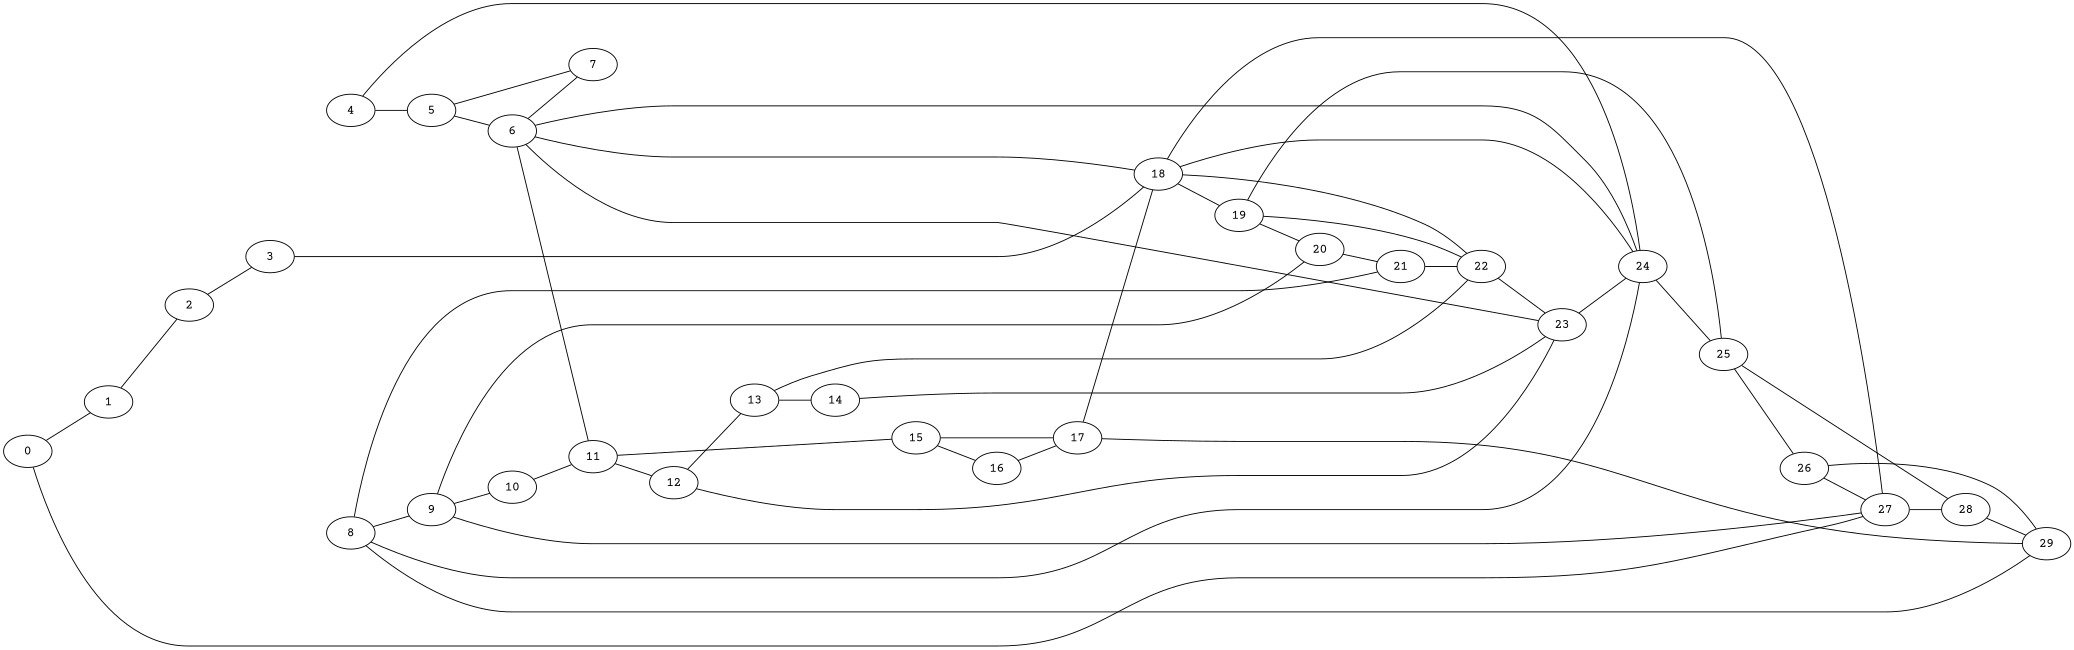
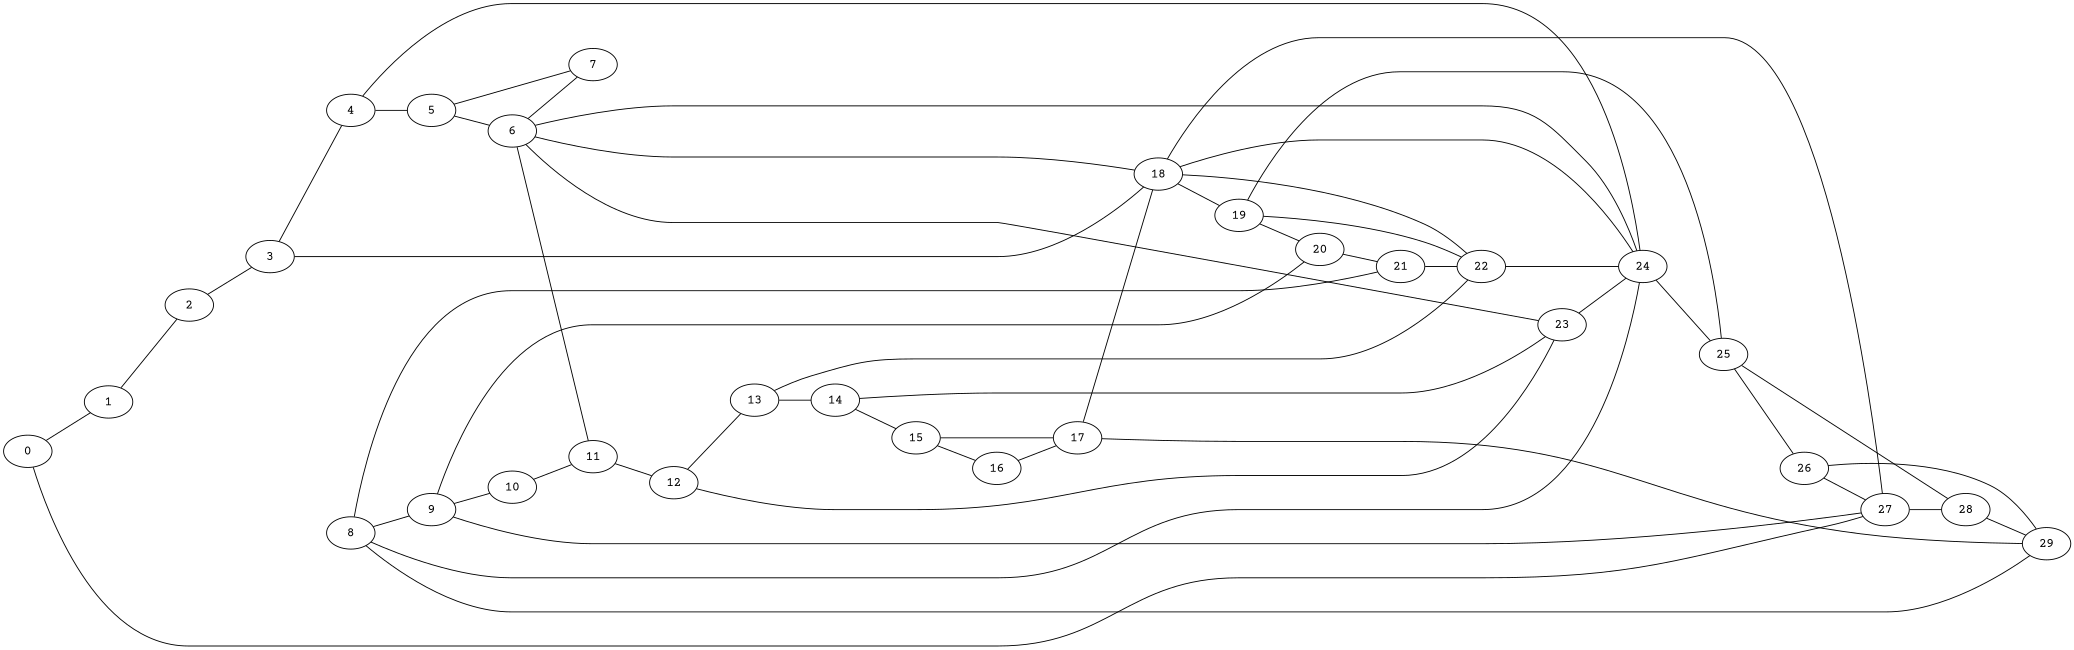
none -> (310, 184)
(1522, 296) -> (1562, 266)
(755, 447) -> (876, 419)
